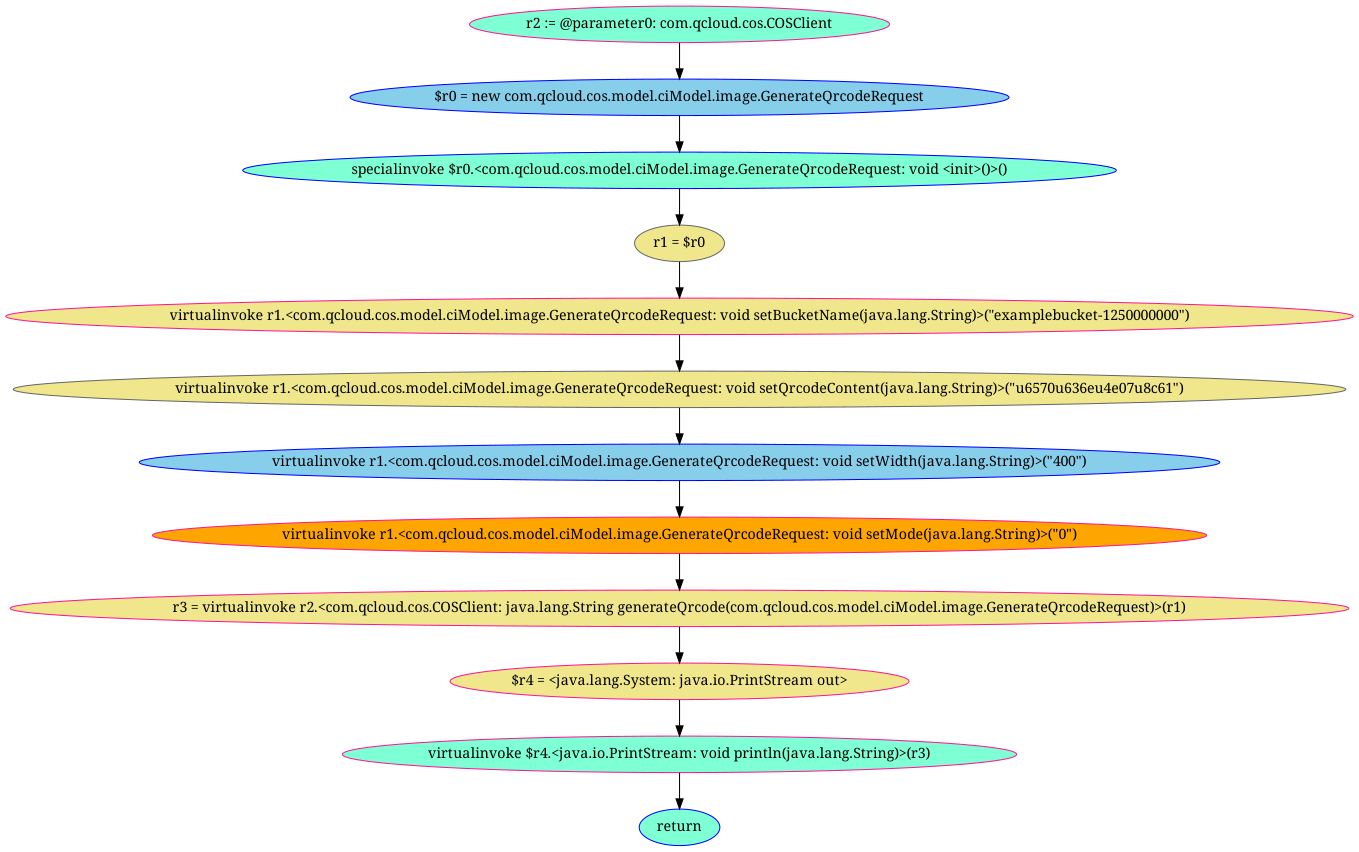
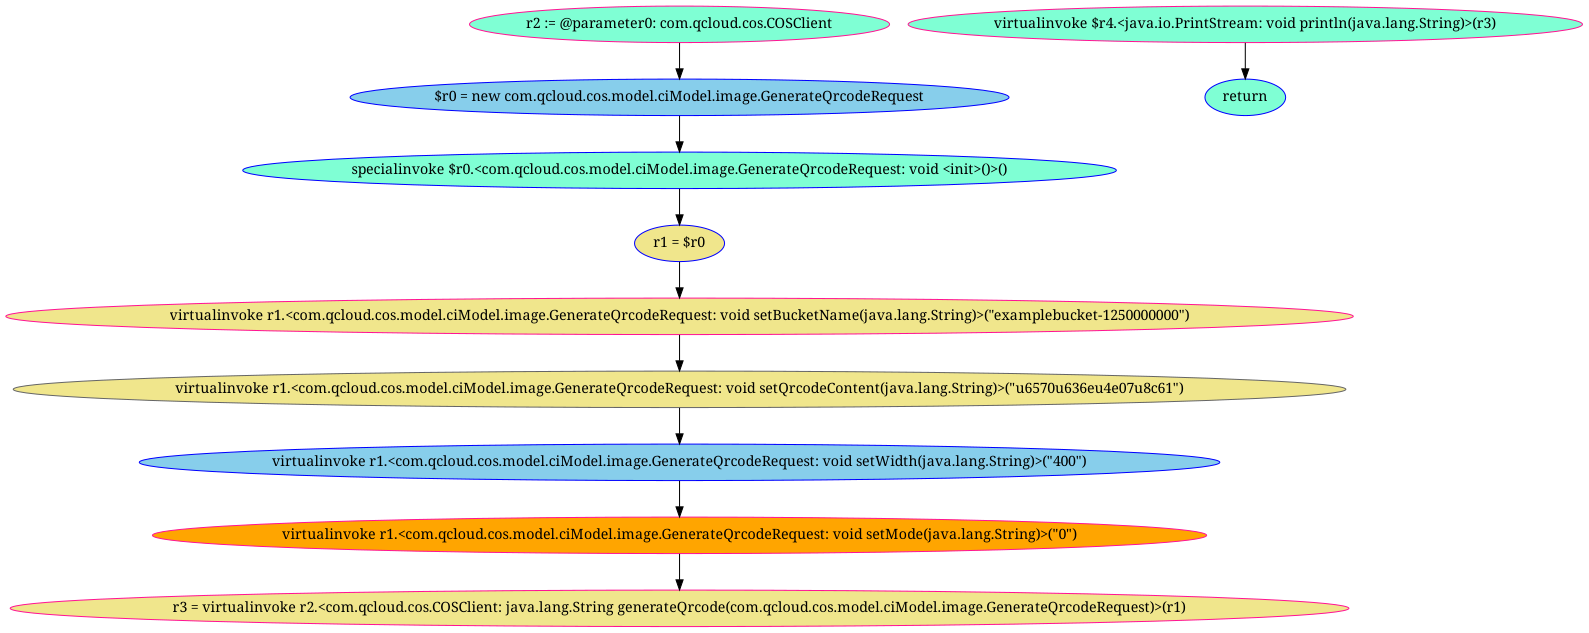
(680, 243) -> (680, 243)
(680, 681) -> none
